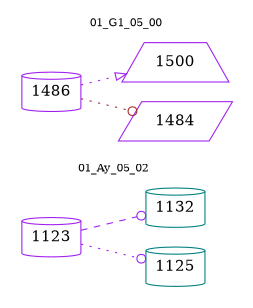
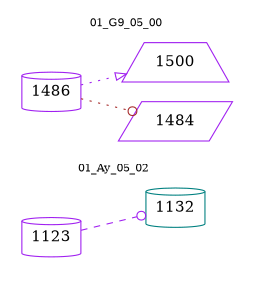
(126, 24) -> (126, 24)
(175, 267) -> none
